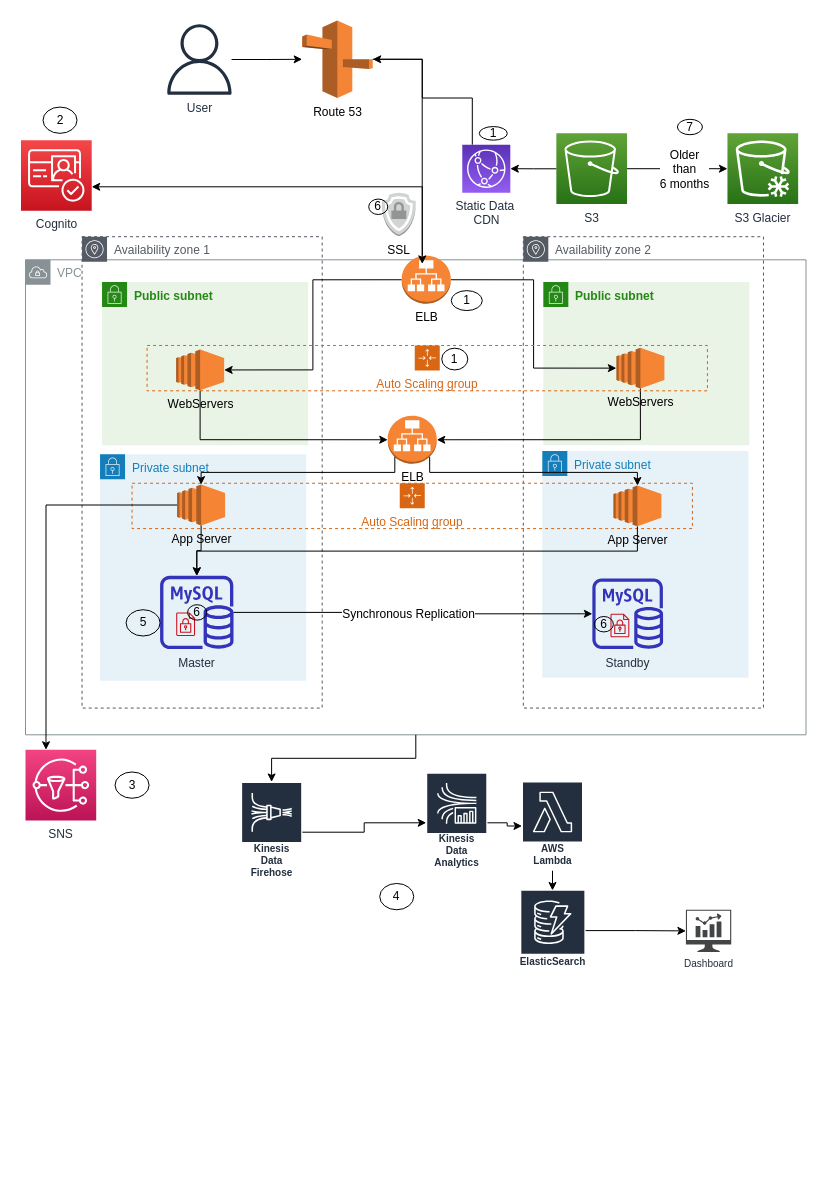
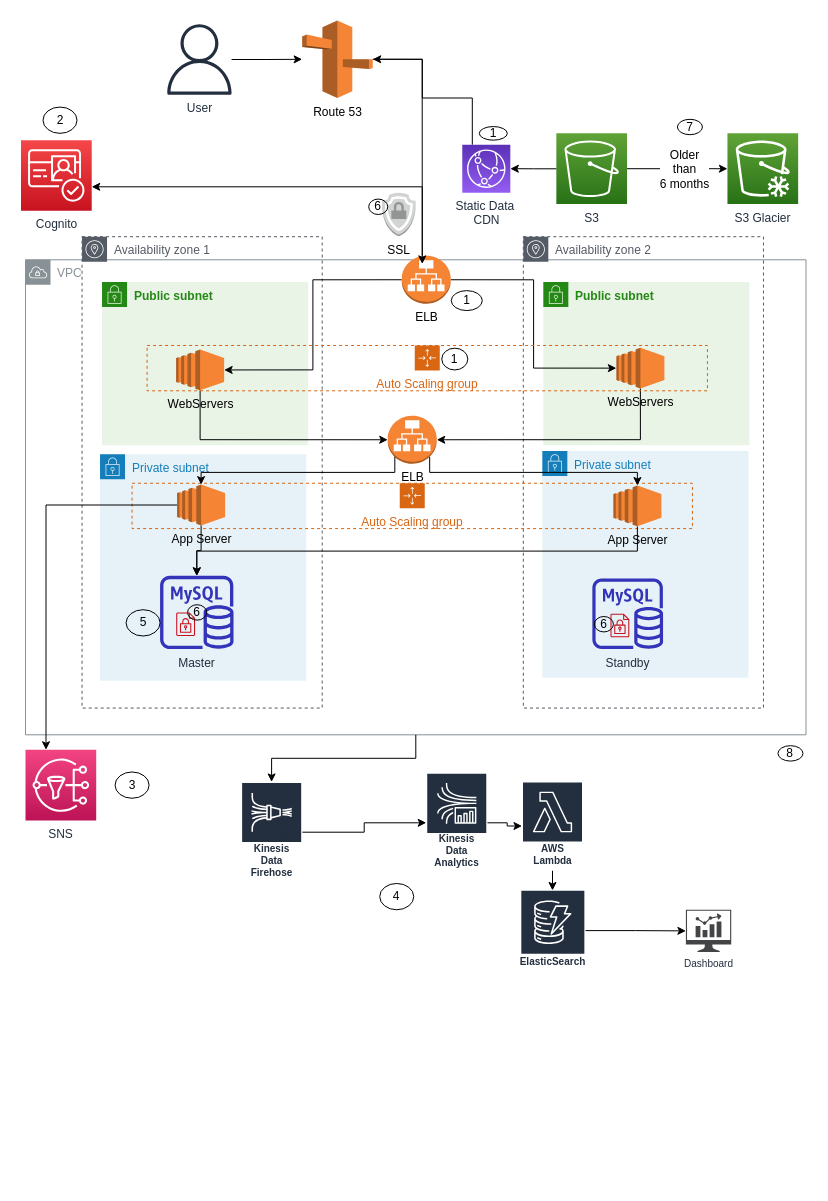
(410, 612) -> none
none -> (790, 753)
